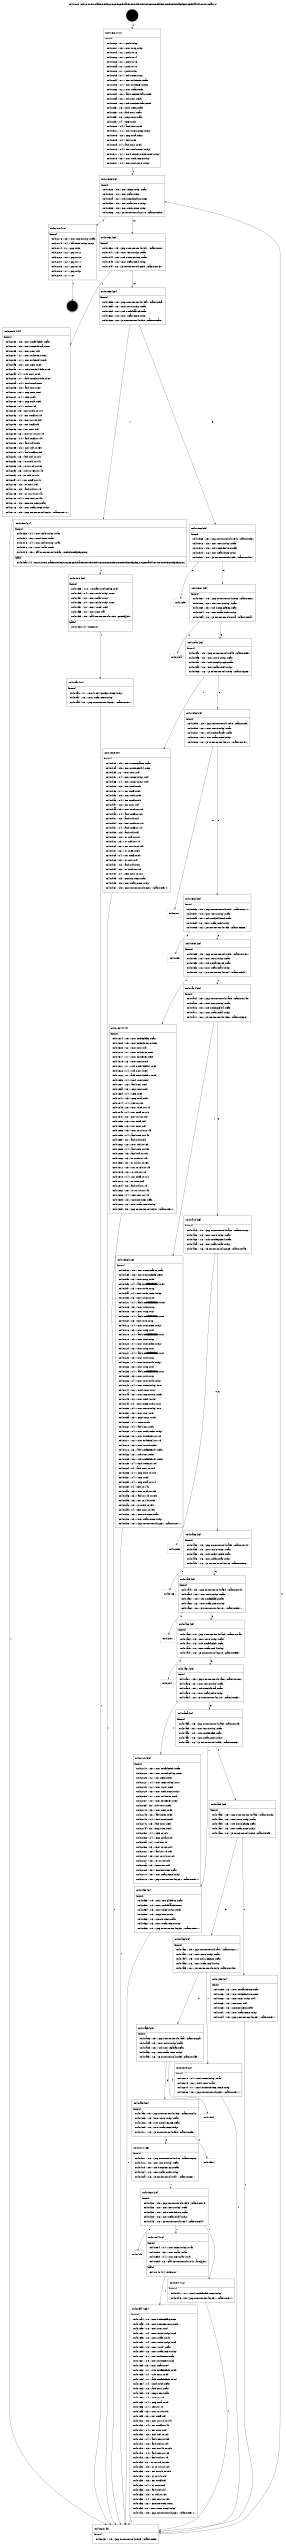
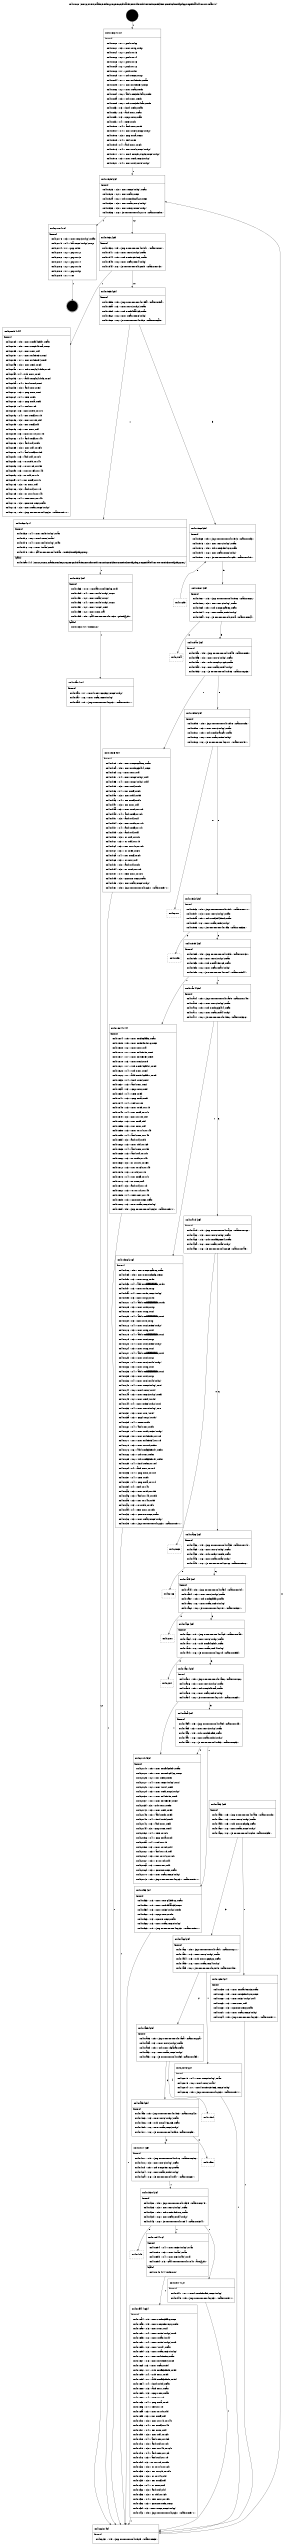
(187, 578) -> (187, 577)
(10, 1541) -> none
(101, 1706) -> (101, 1706)
(225, 1773) -> (199, 1750)
